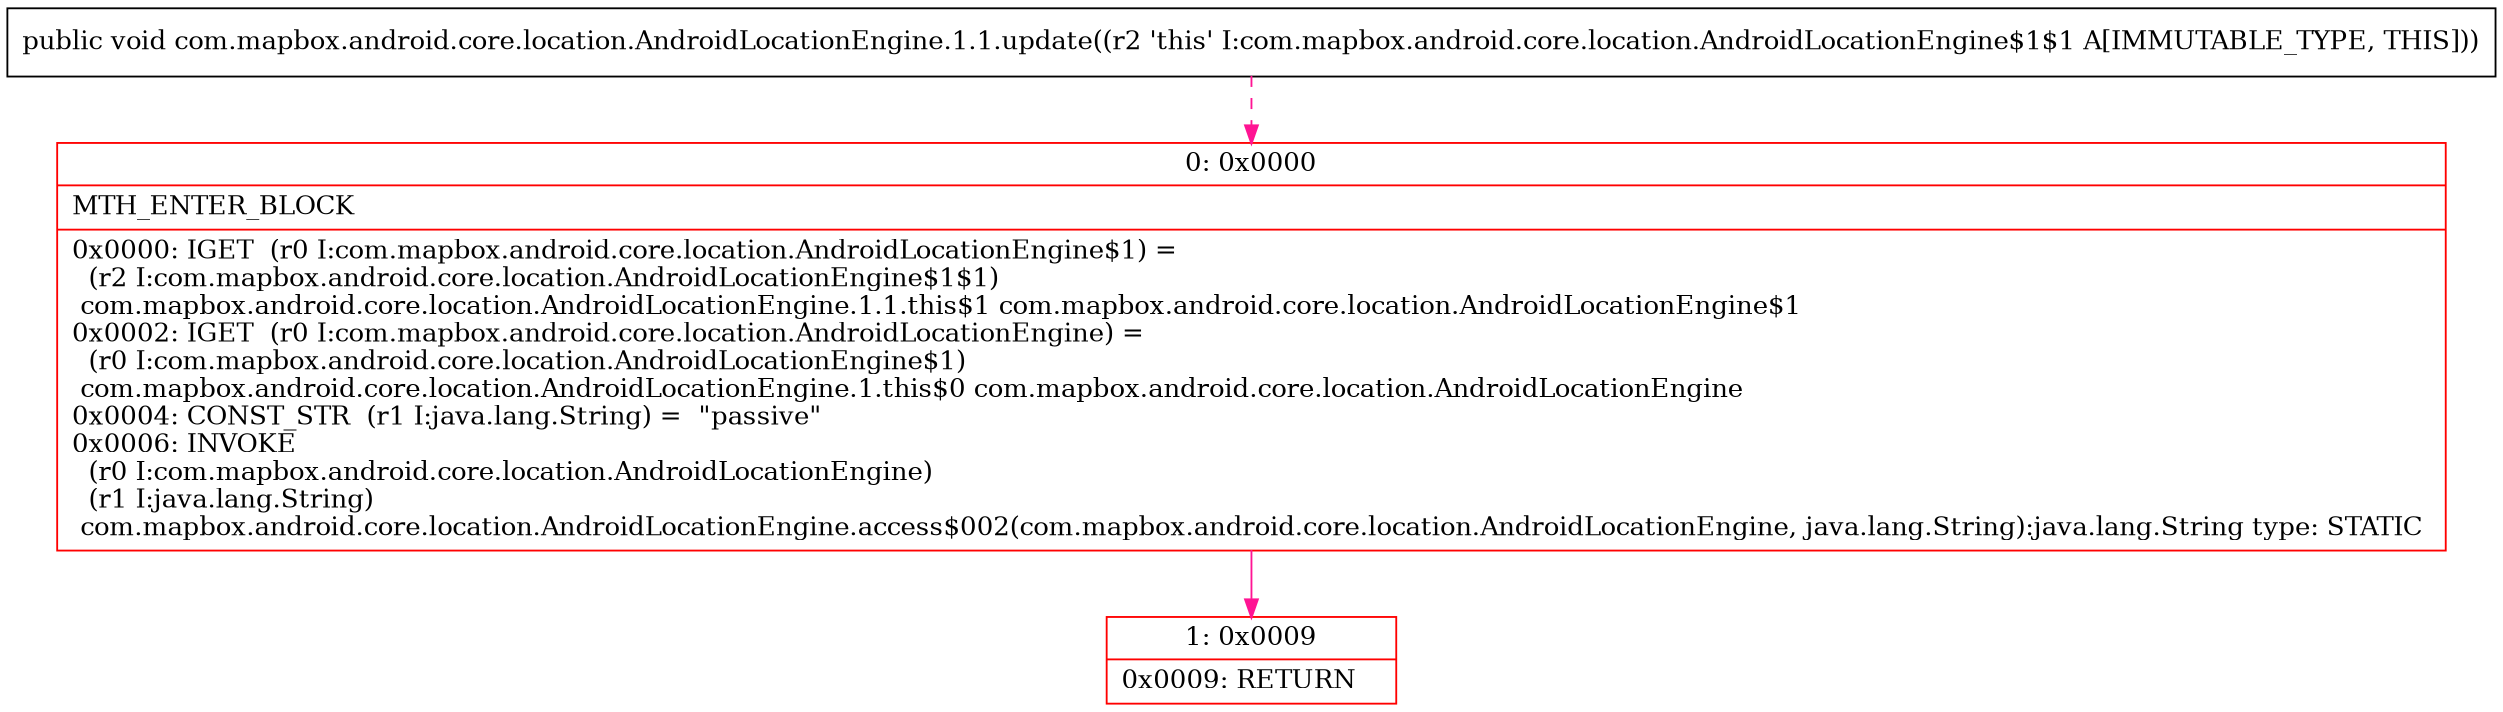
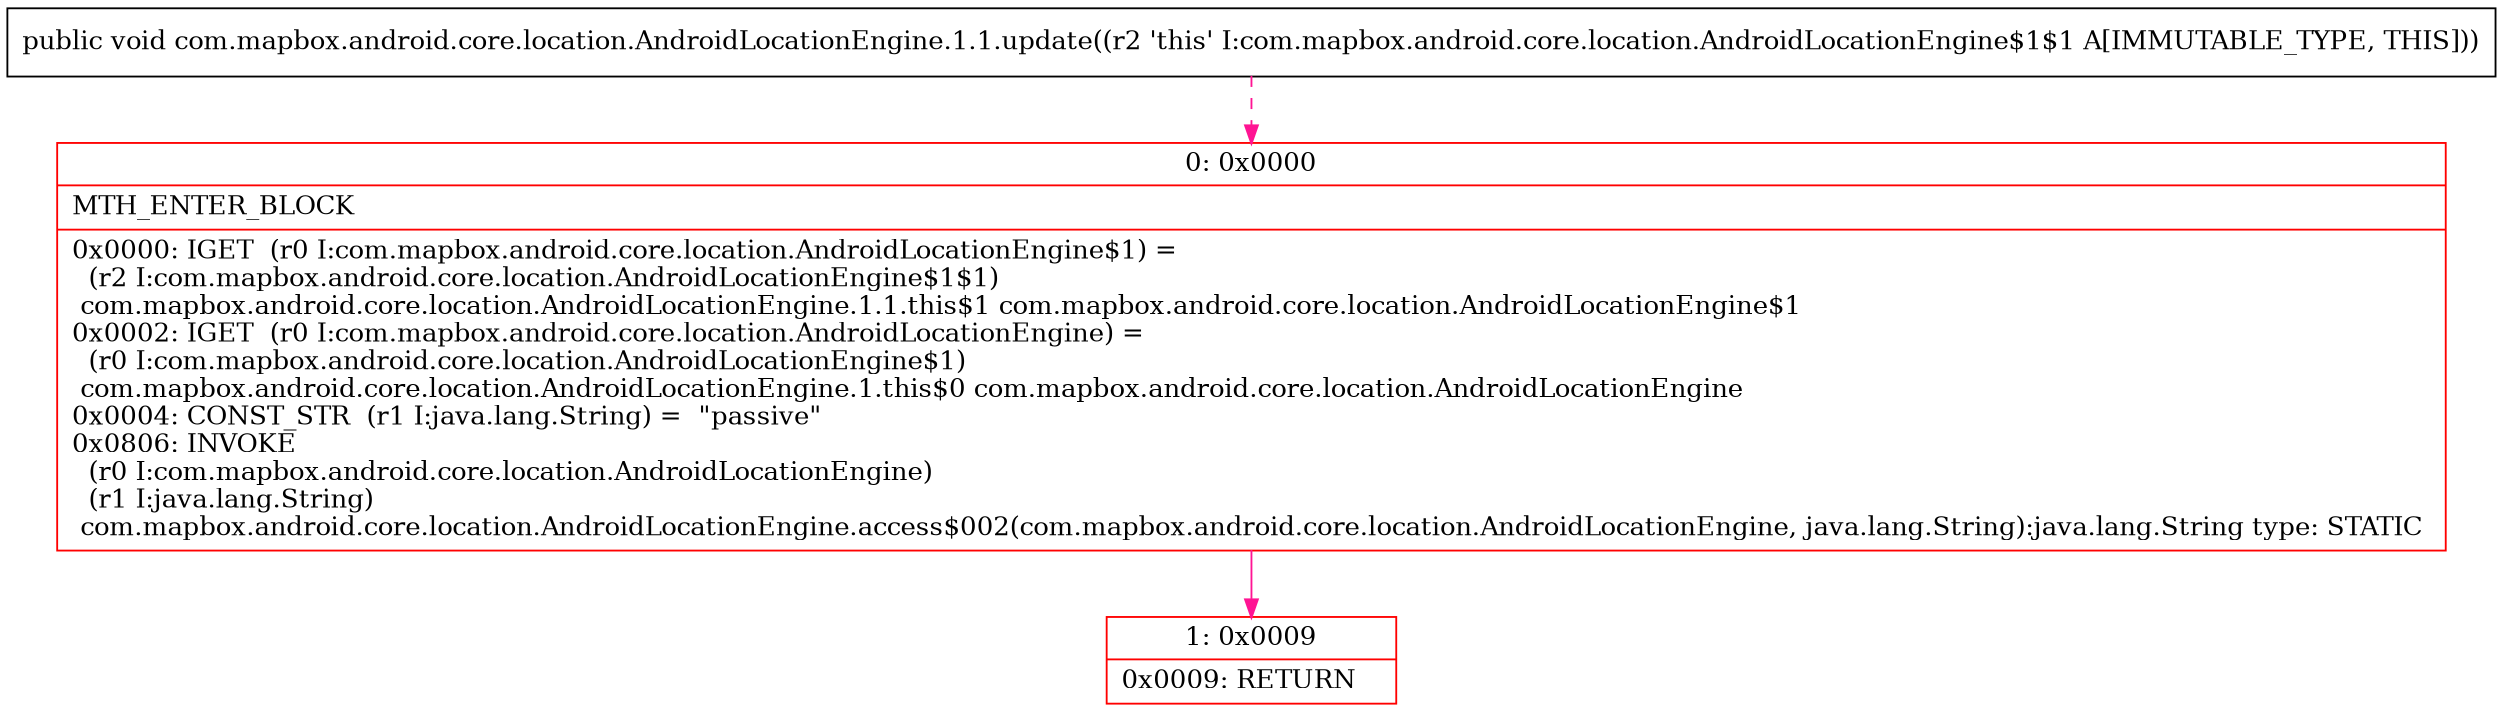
(193, 445) -> (193, 445)
